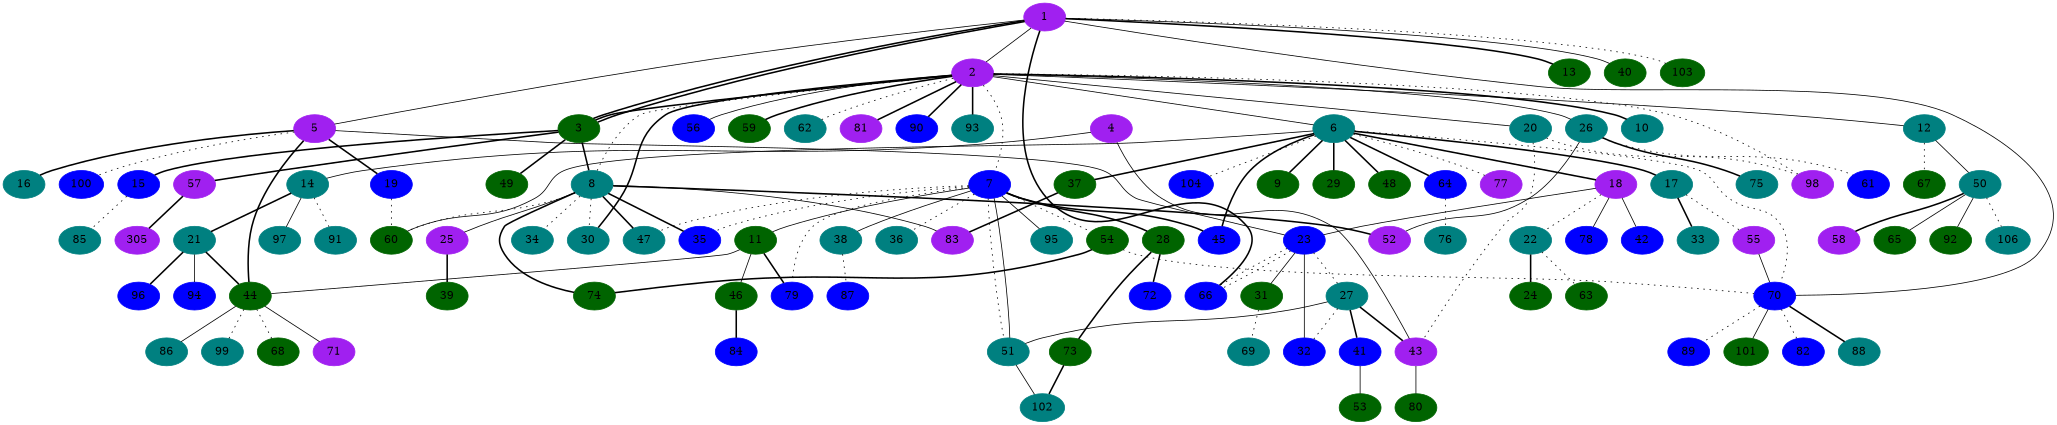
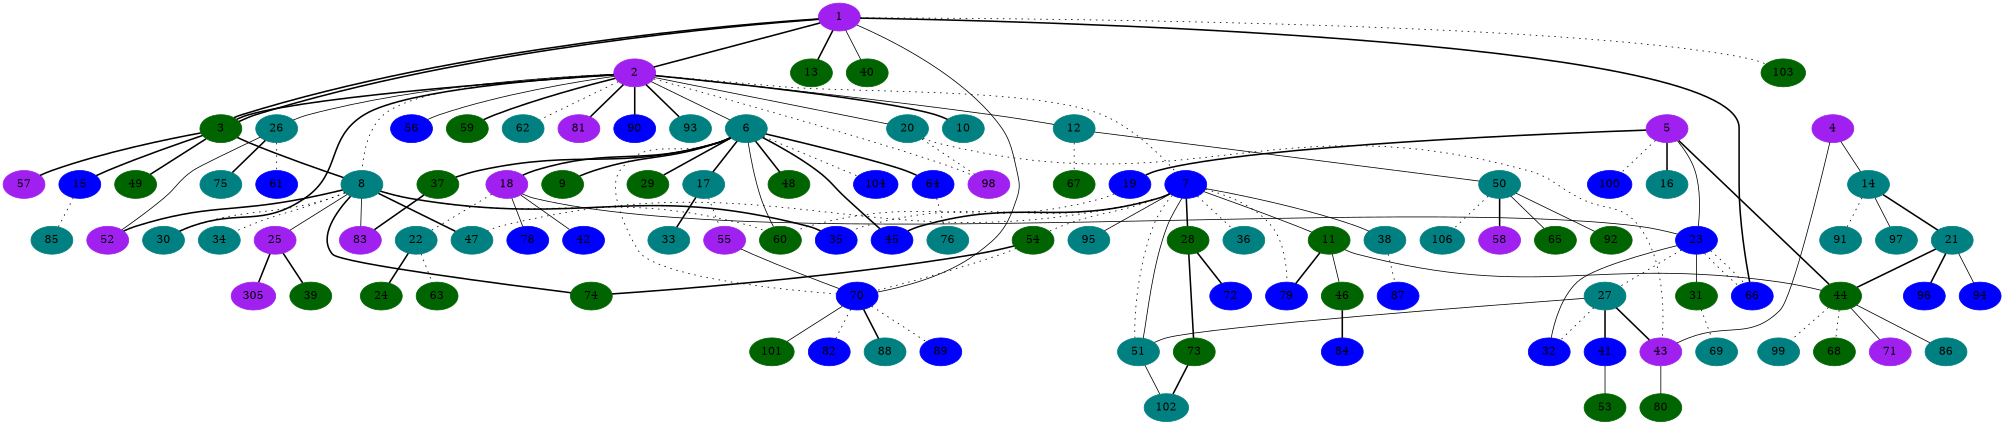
(1009, 45) -> (737, 45)
(678, 64) -> none
(1501, 184) -> none
(166, 212) -> (264, 268)
